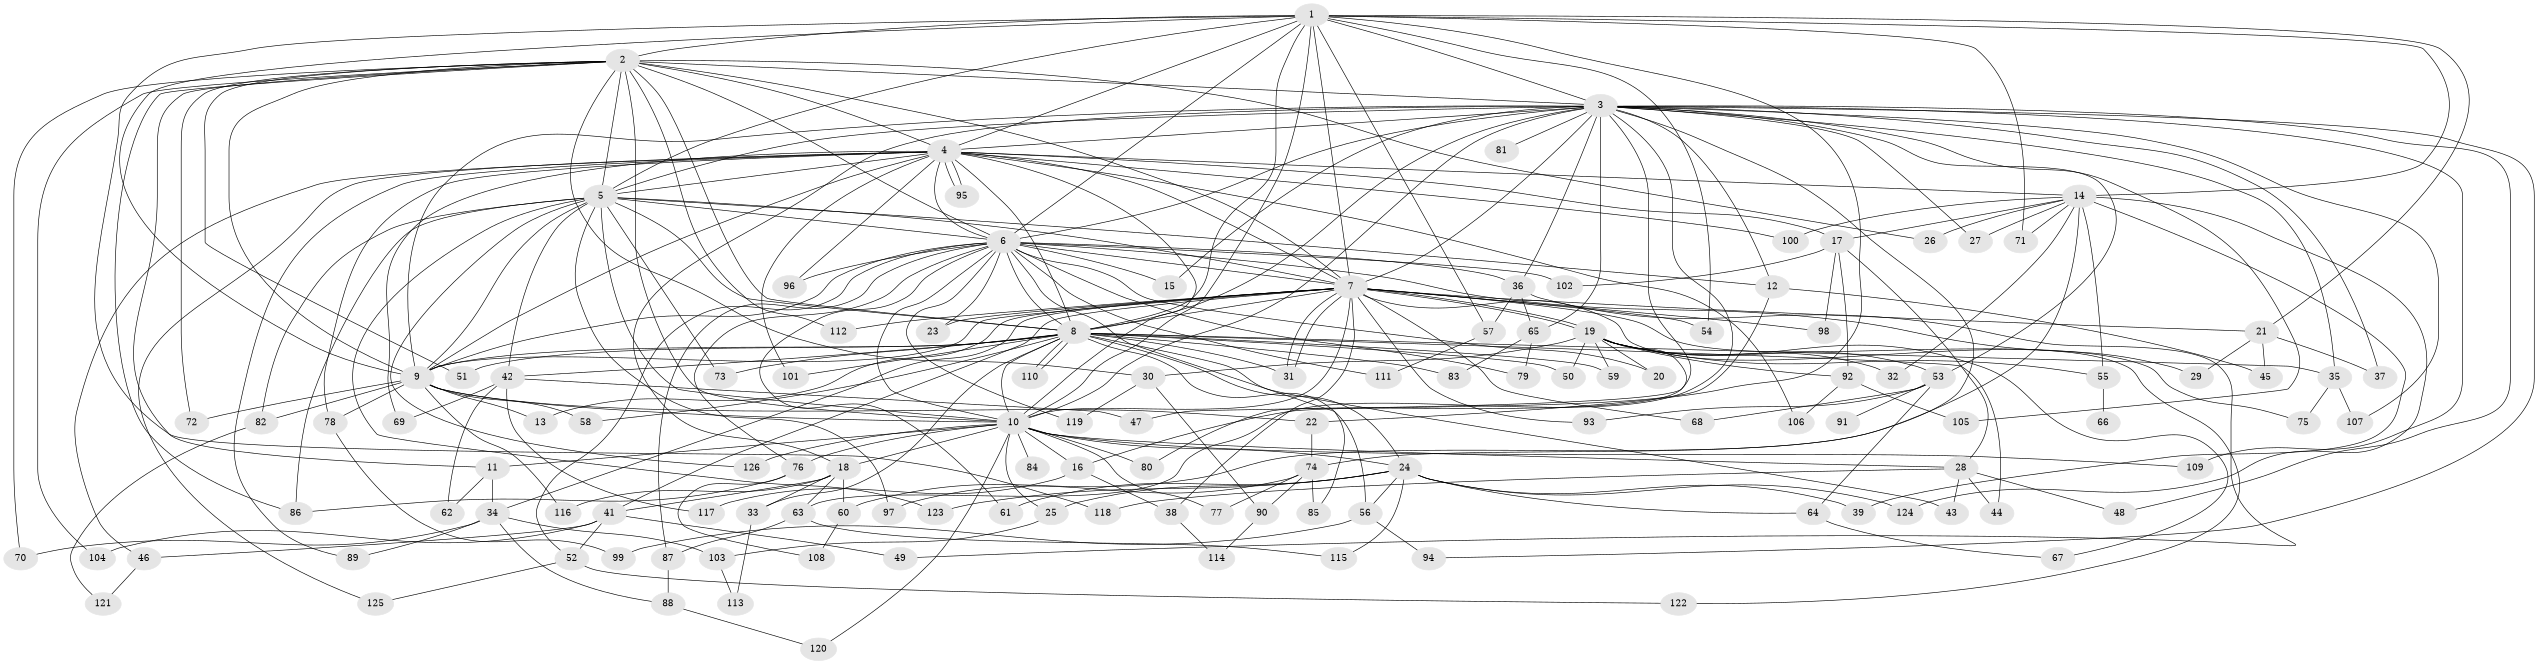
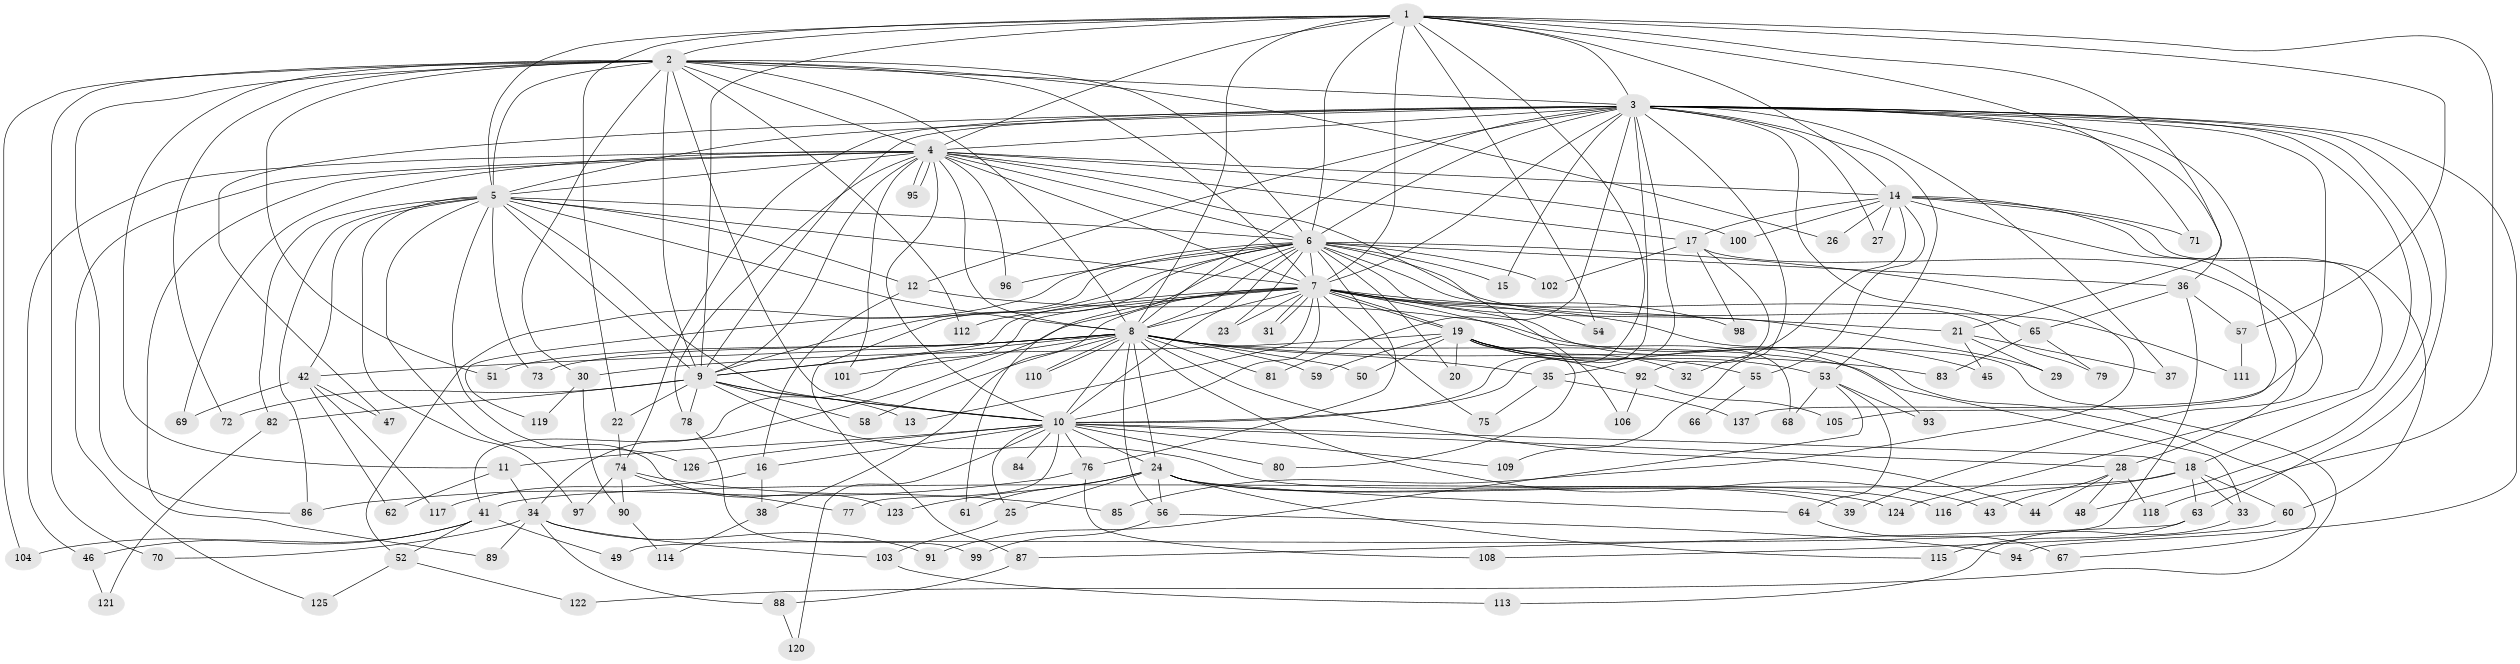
(1184, 348) -> (1202, 355)
(2355, 423) -> (1742, 423)
none -> (732, 536)
